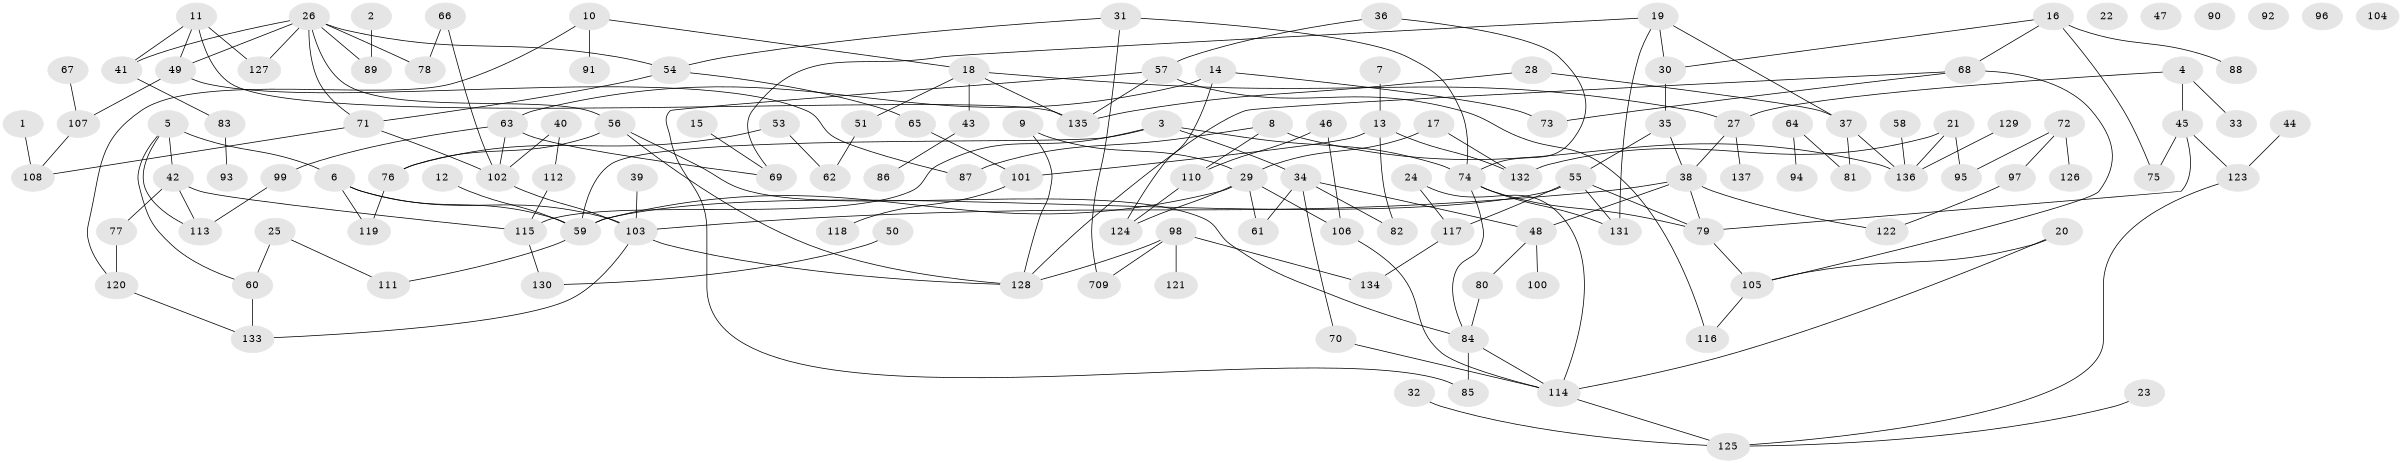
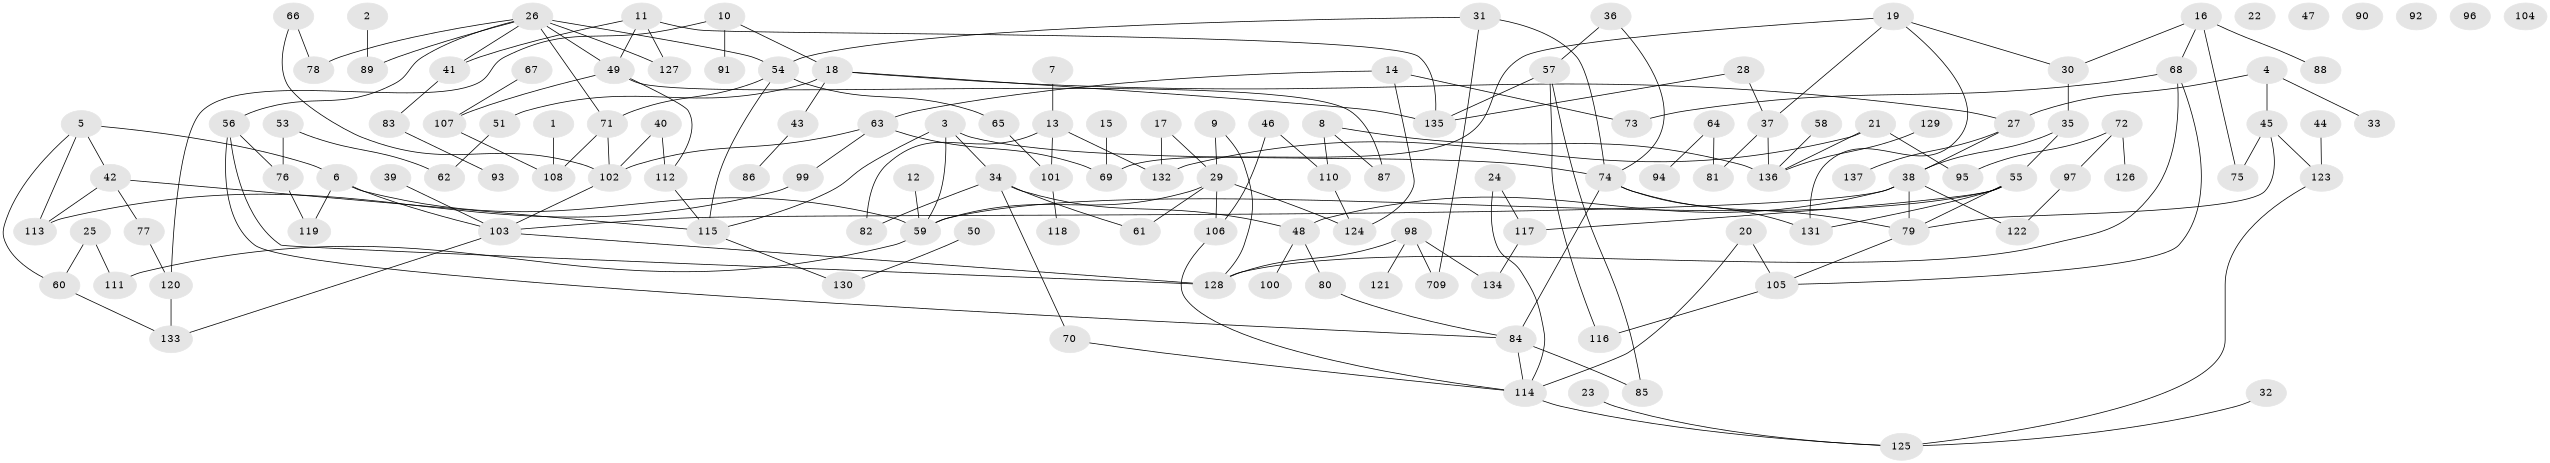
none -> (686, 108)
none -> (732, 143)
